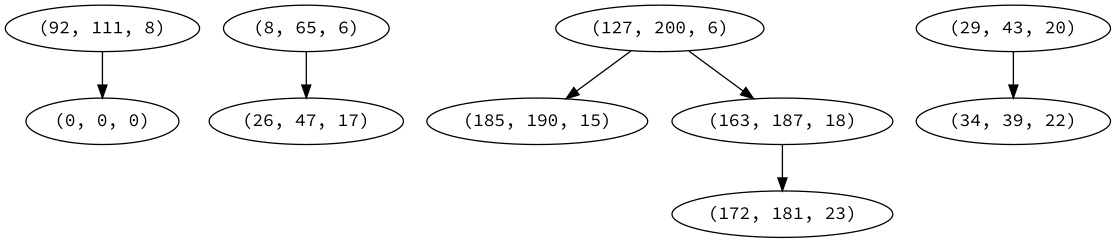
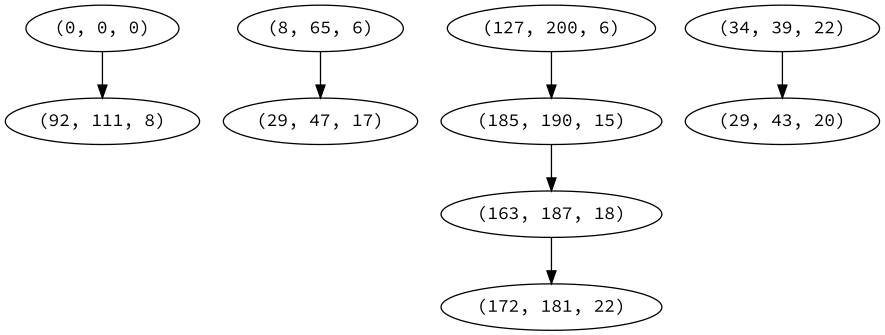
(102, 69) -> (102, 69)
(1013, 69) -> (782, 69)
(716, 71) -> (551, 161)
(306, 121) -> (320, 121)
(782, 214) -> (551, 307)
